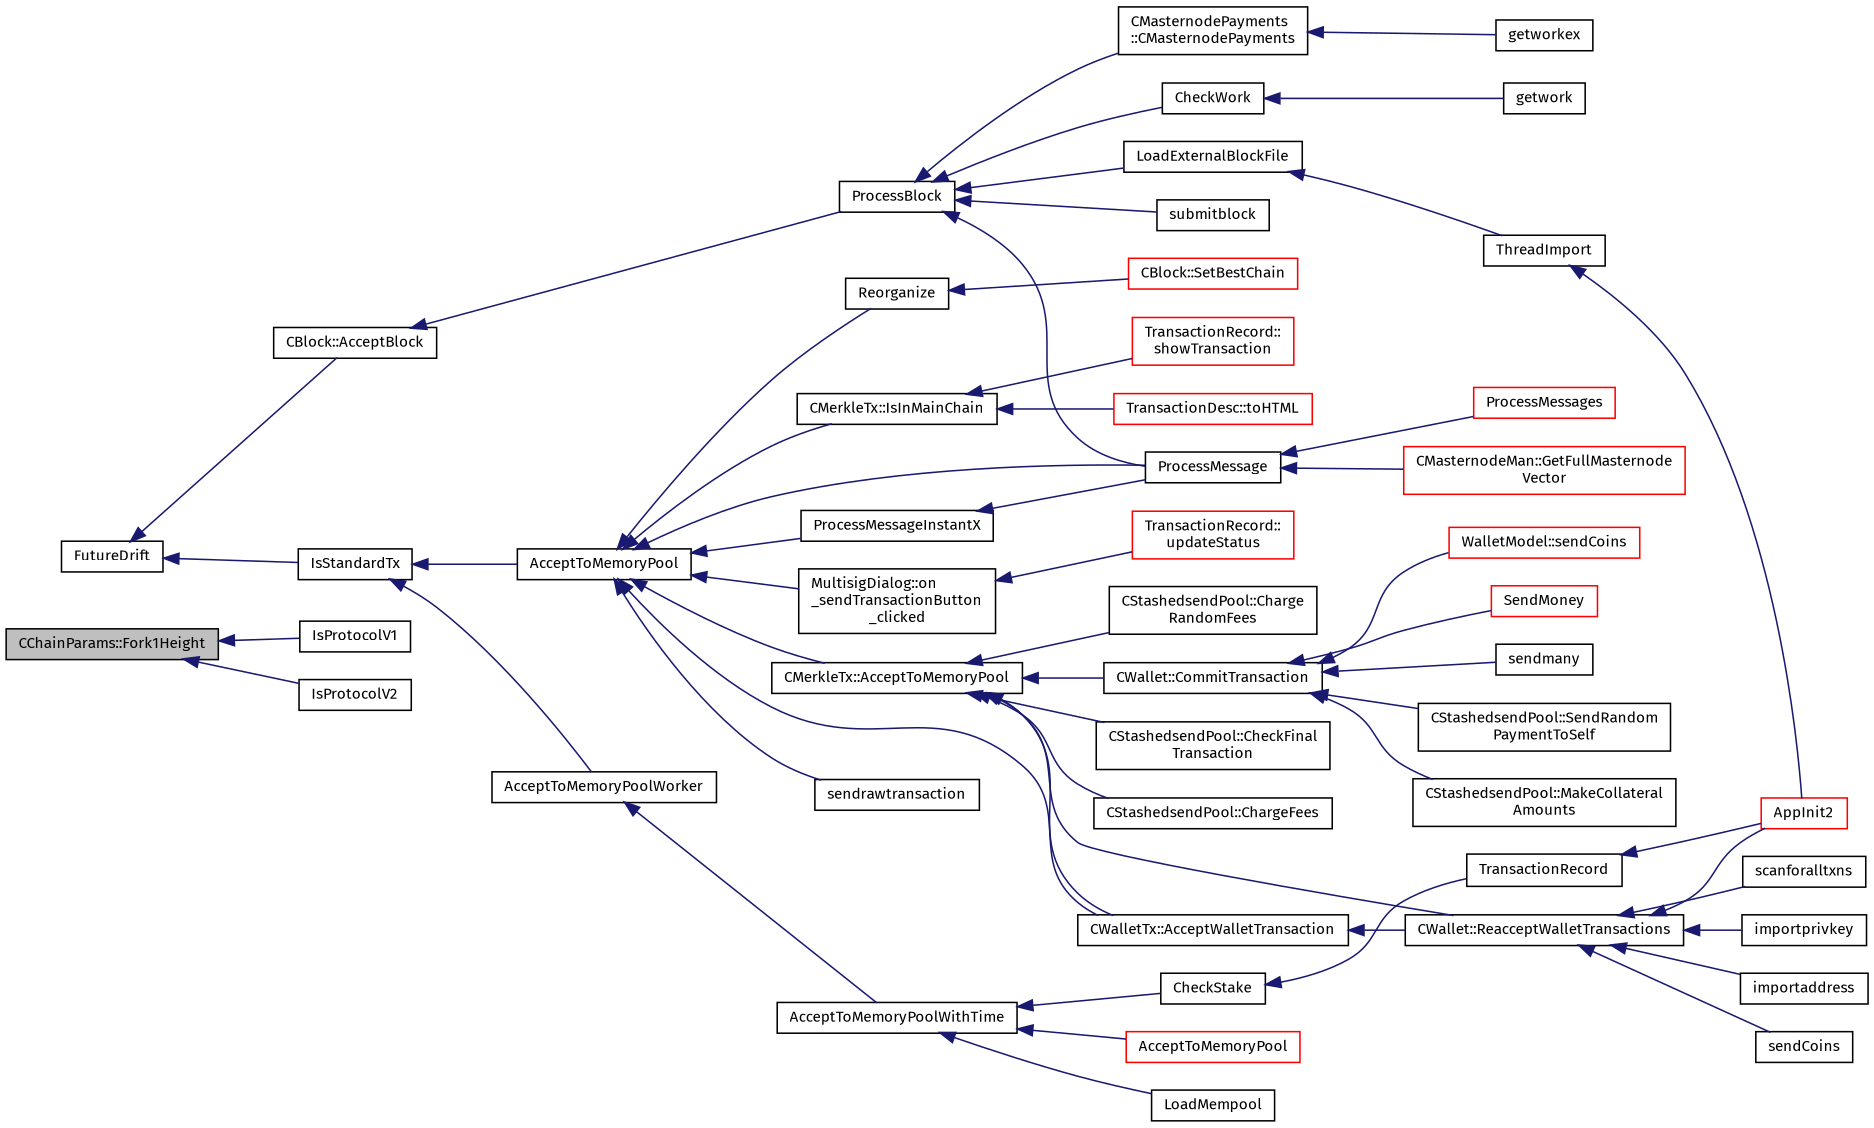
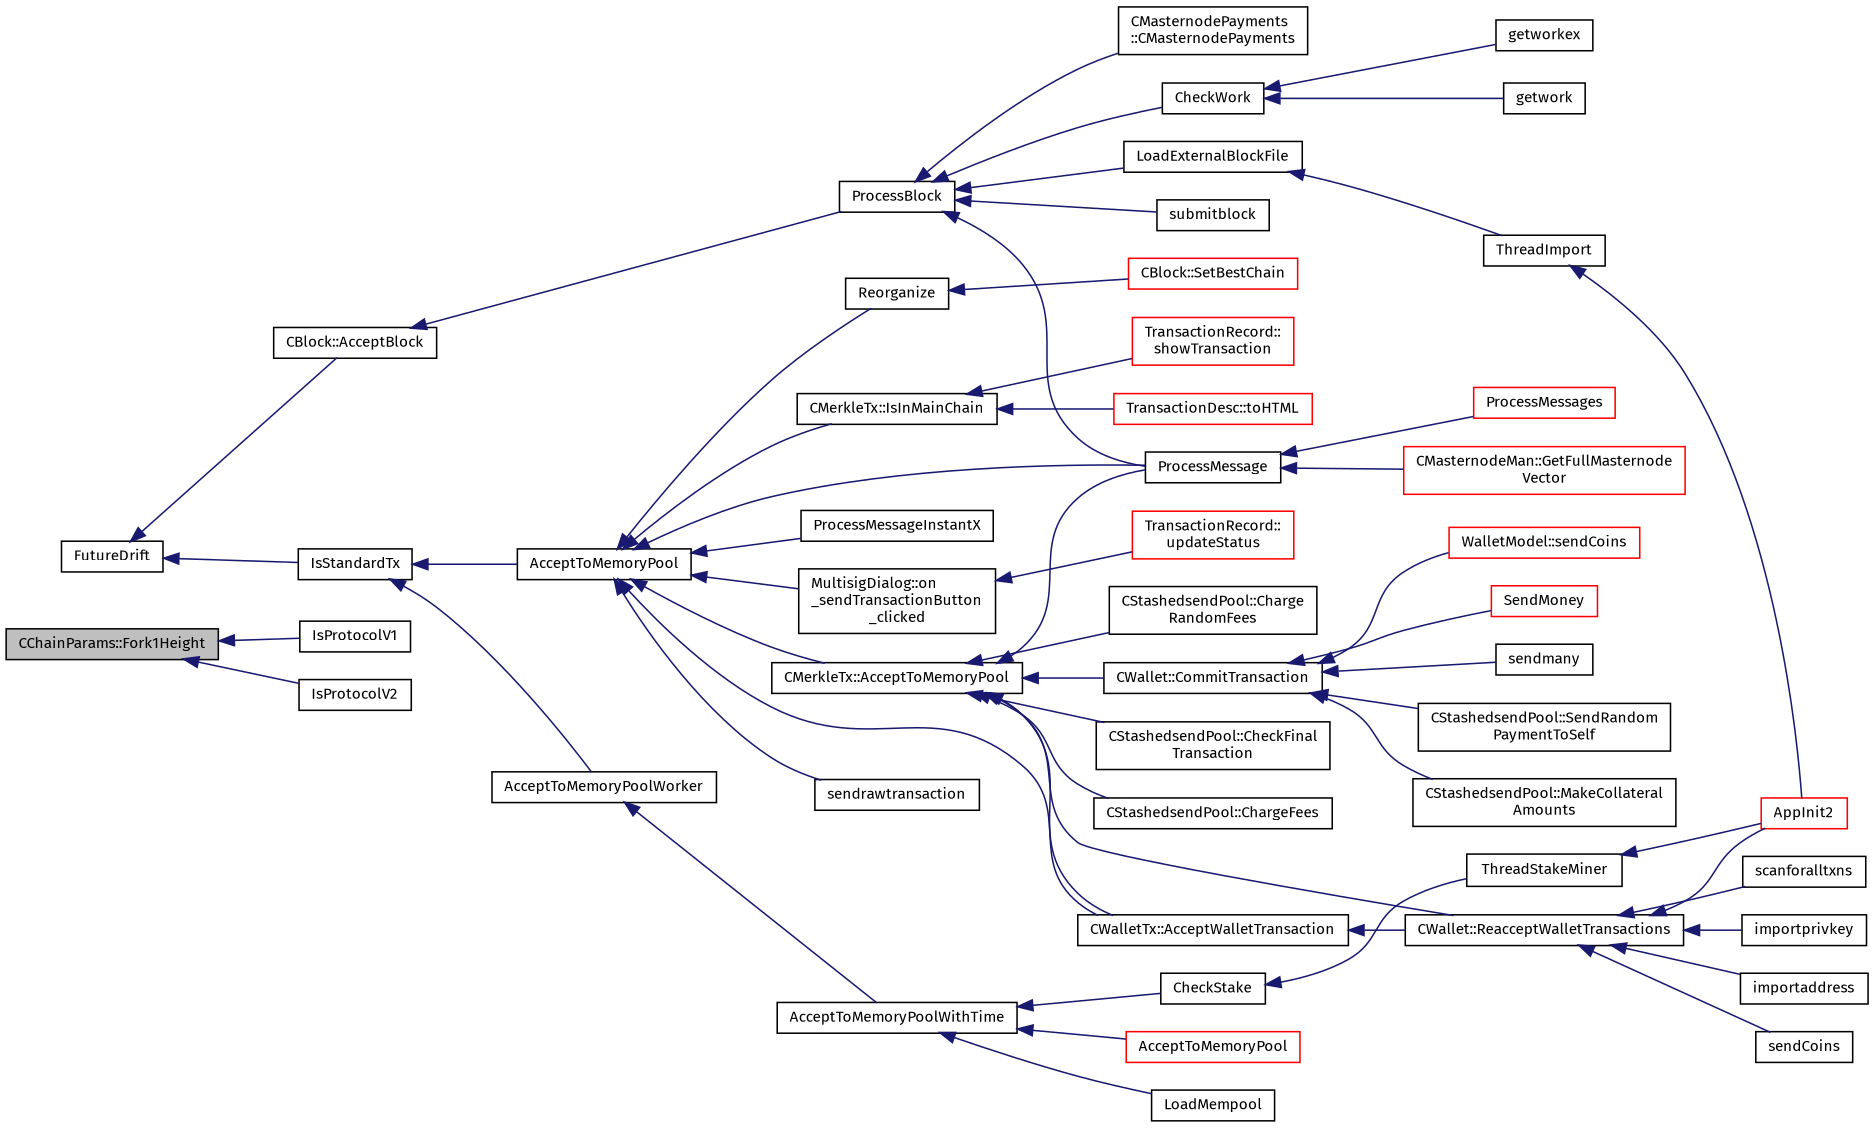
(1410, 33) -> (1388, 65)
(1069, 494) -> (1053, 543)
(1544, 870) -> (1544, 870)
